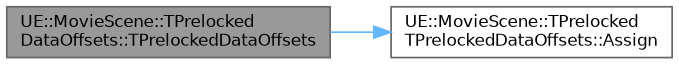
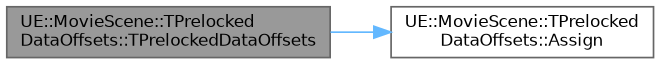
(532, 32) -> (522, 32)
